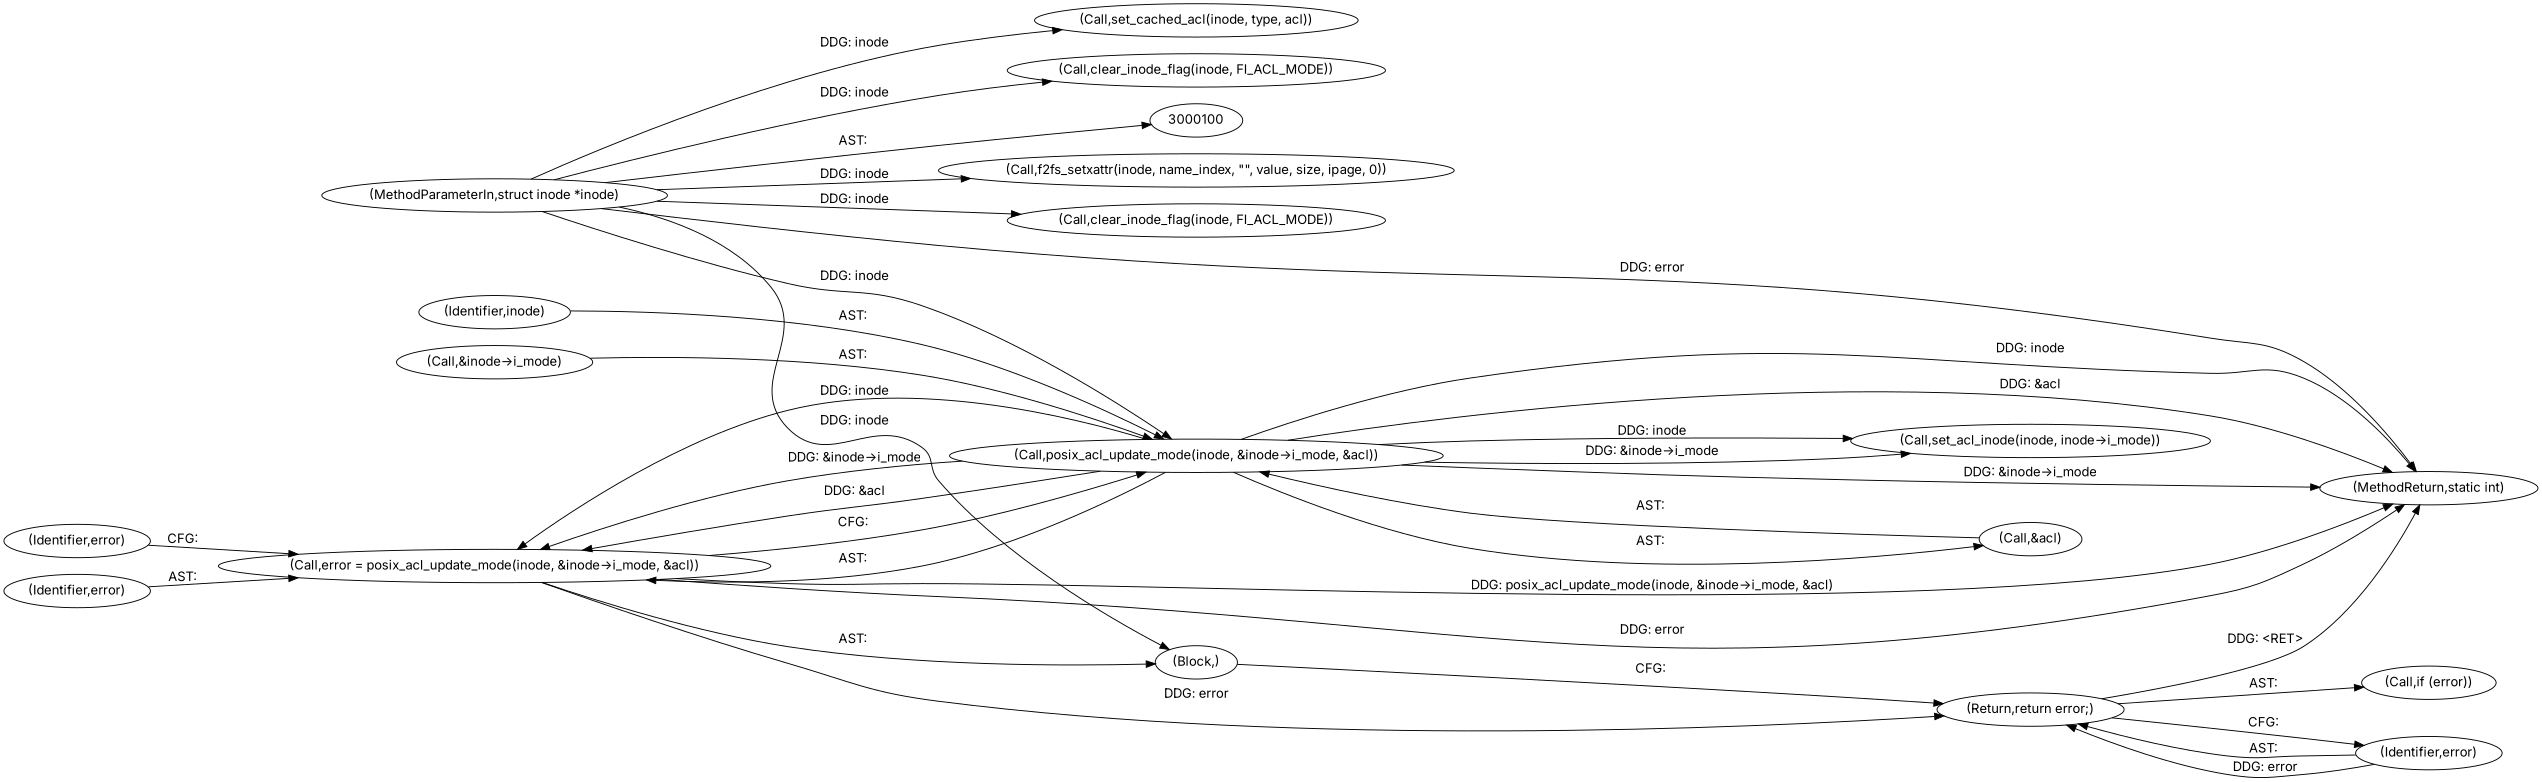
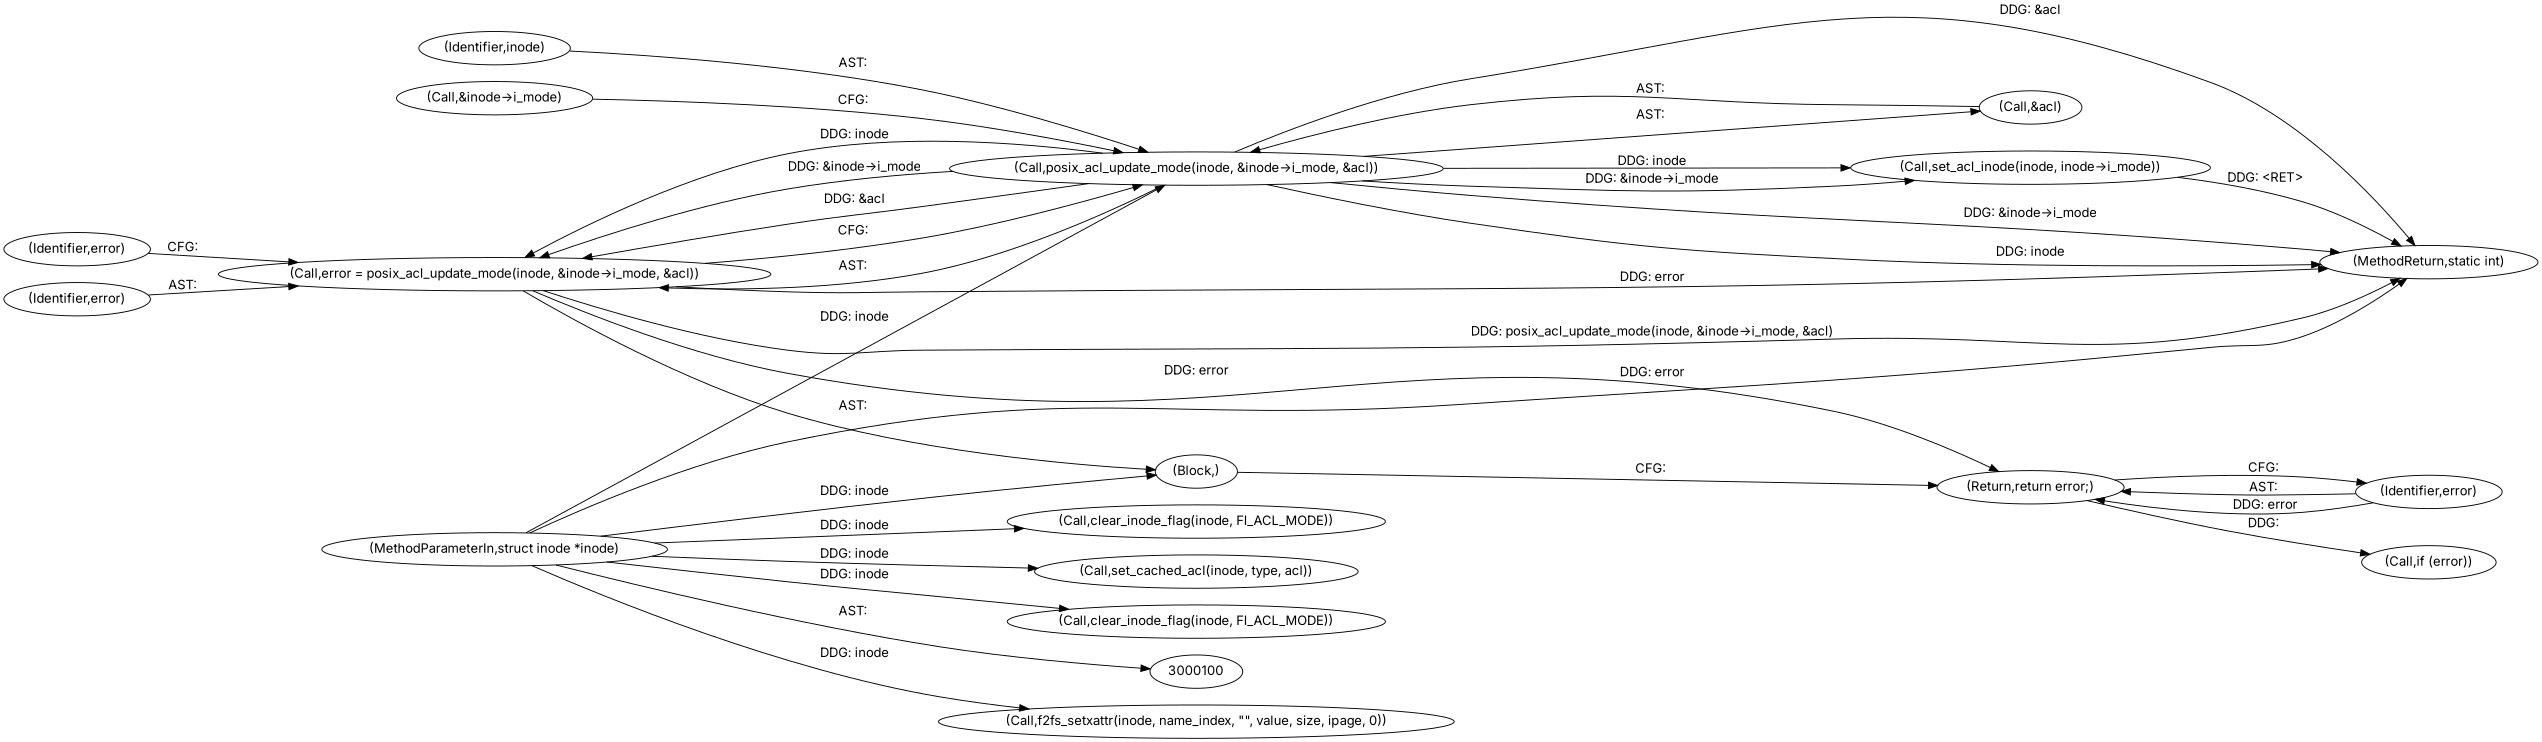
(855, 355) -> (855, 101)
(2289, 654) -> (2289, 198)
(2265, 684) -> (2265, 524)
